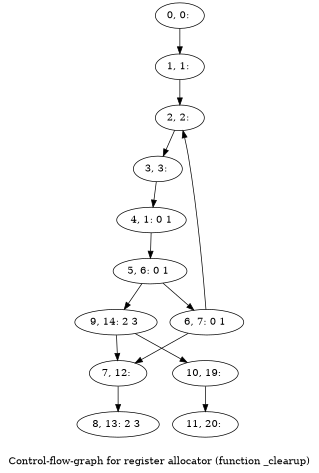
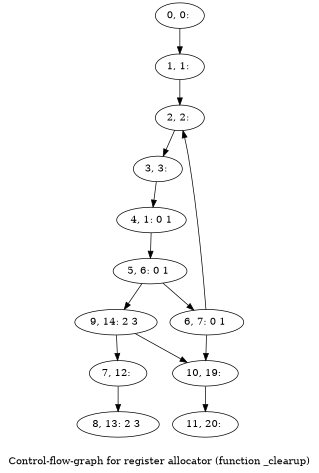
(166, 346) -> (206, 344)
